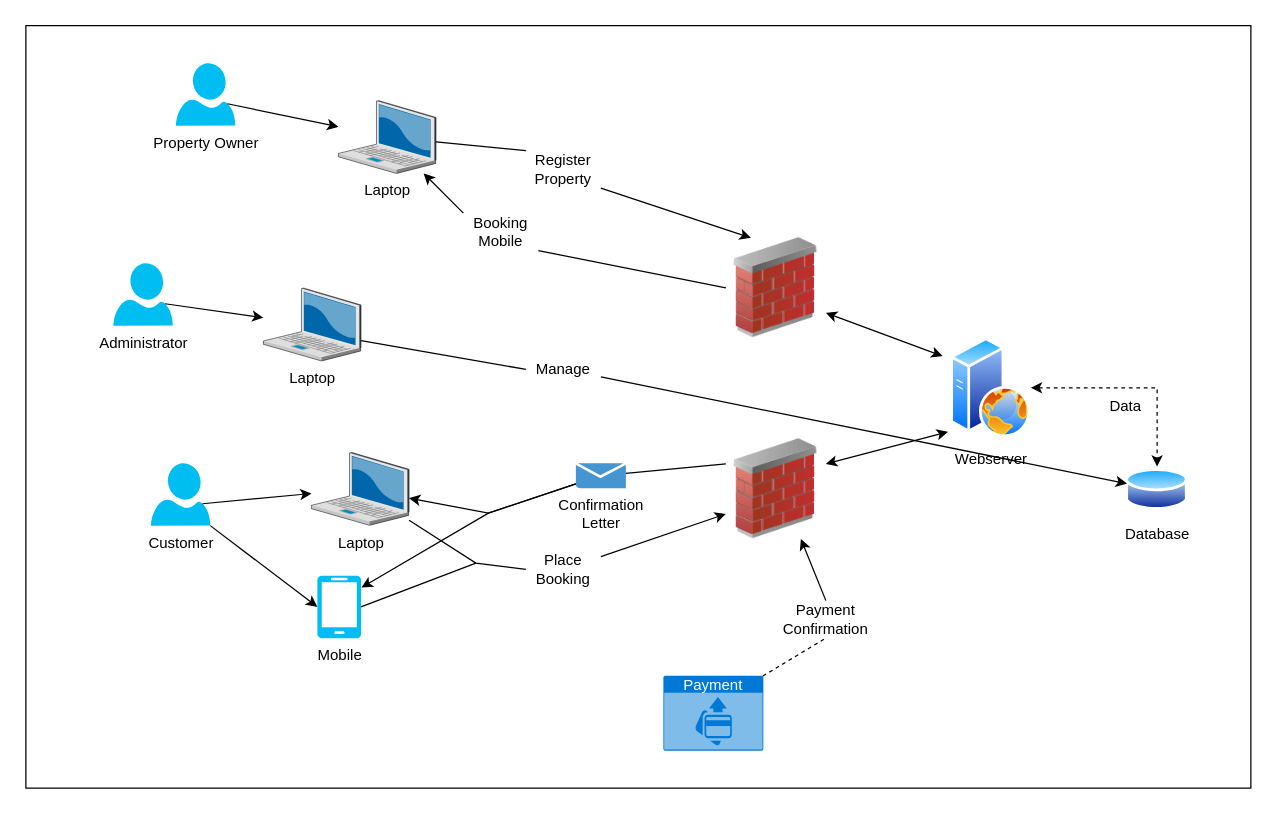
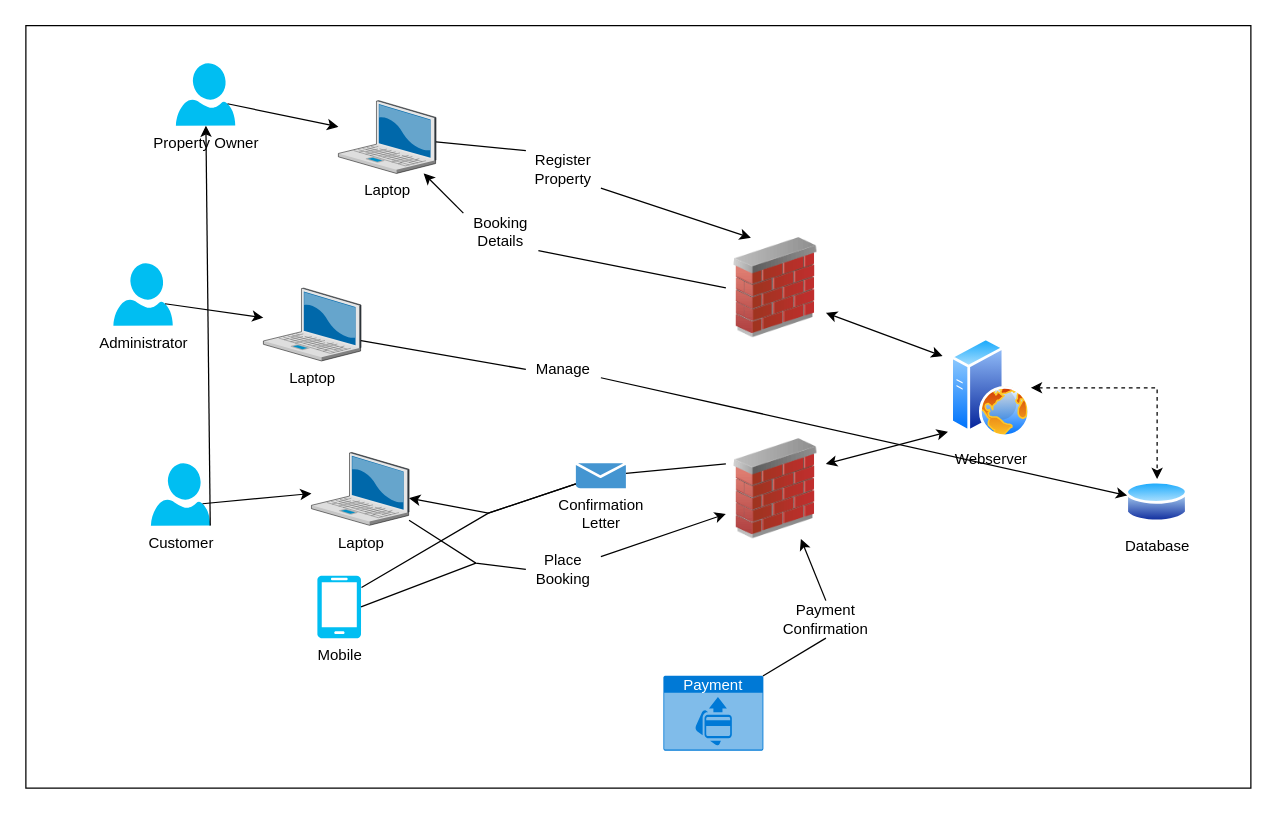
(501, 232) -> (501, 232)
(1126, 407) -> none
(1157, 490) -> (1157, 502)
(260, 564) -> (208, 330)
(370, 583) -> (366, 585)
(795, 657) -> (795, 657)
